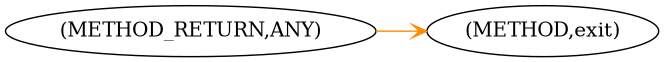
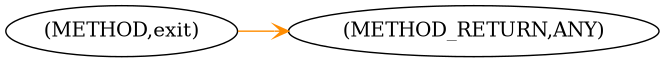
(394, 31) -> (256, 31)
